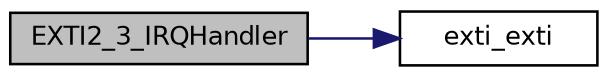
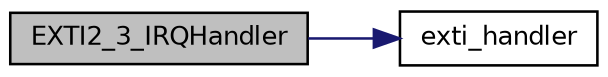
(499, 38) -> (499, 38)
